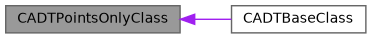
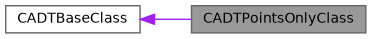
(213, 19) -> (173, 19)
